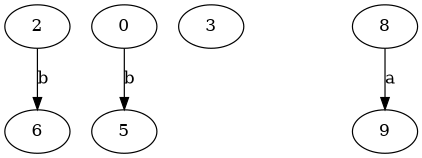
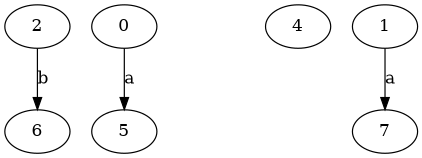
(211, 27) -> none
none -> (298, 27)
(385, 27) -> (385, 27)
(130, 79) -> (130, 79)
(385, 132) -> (385, 132)
